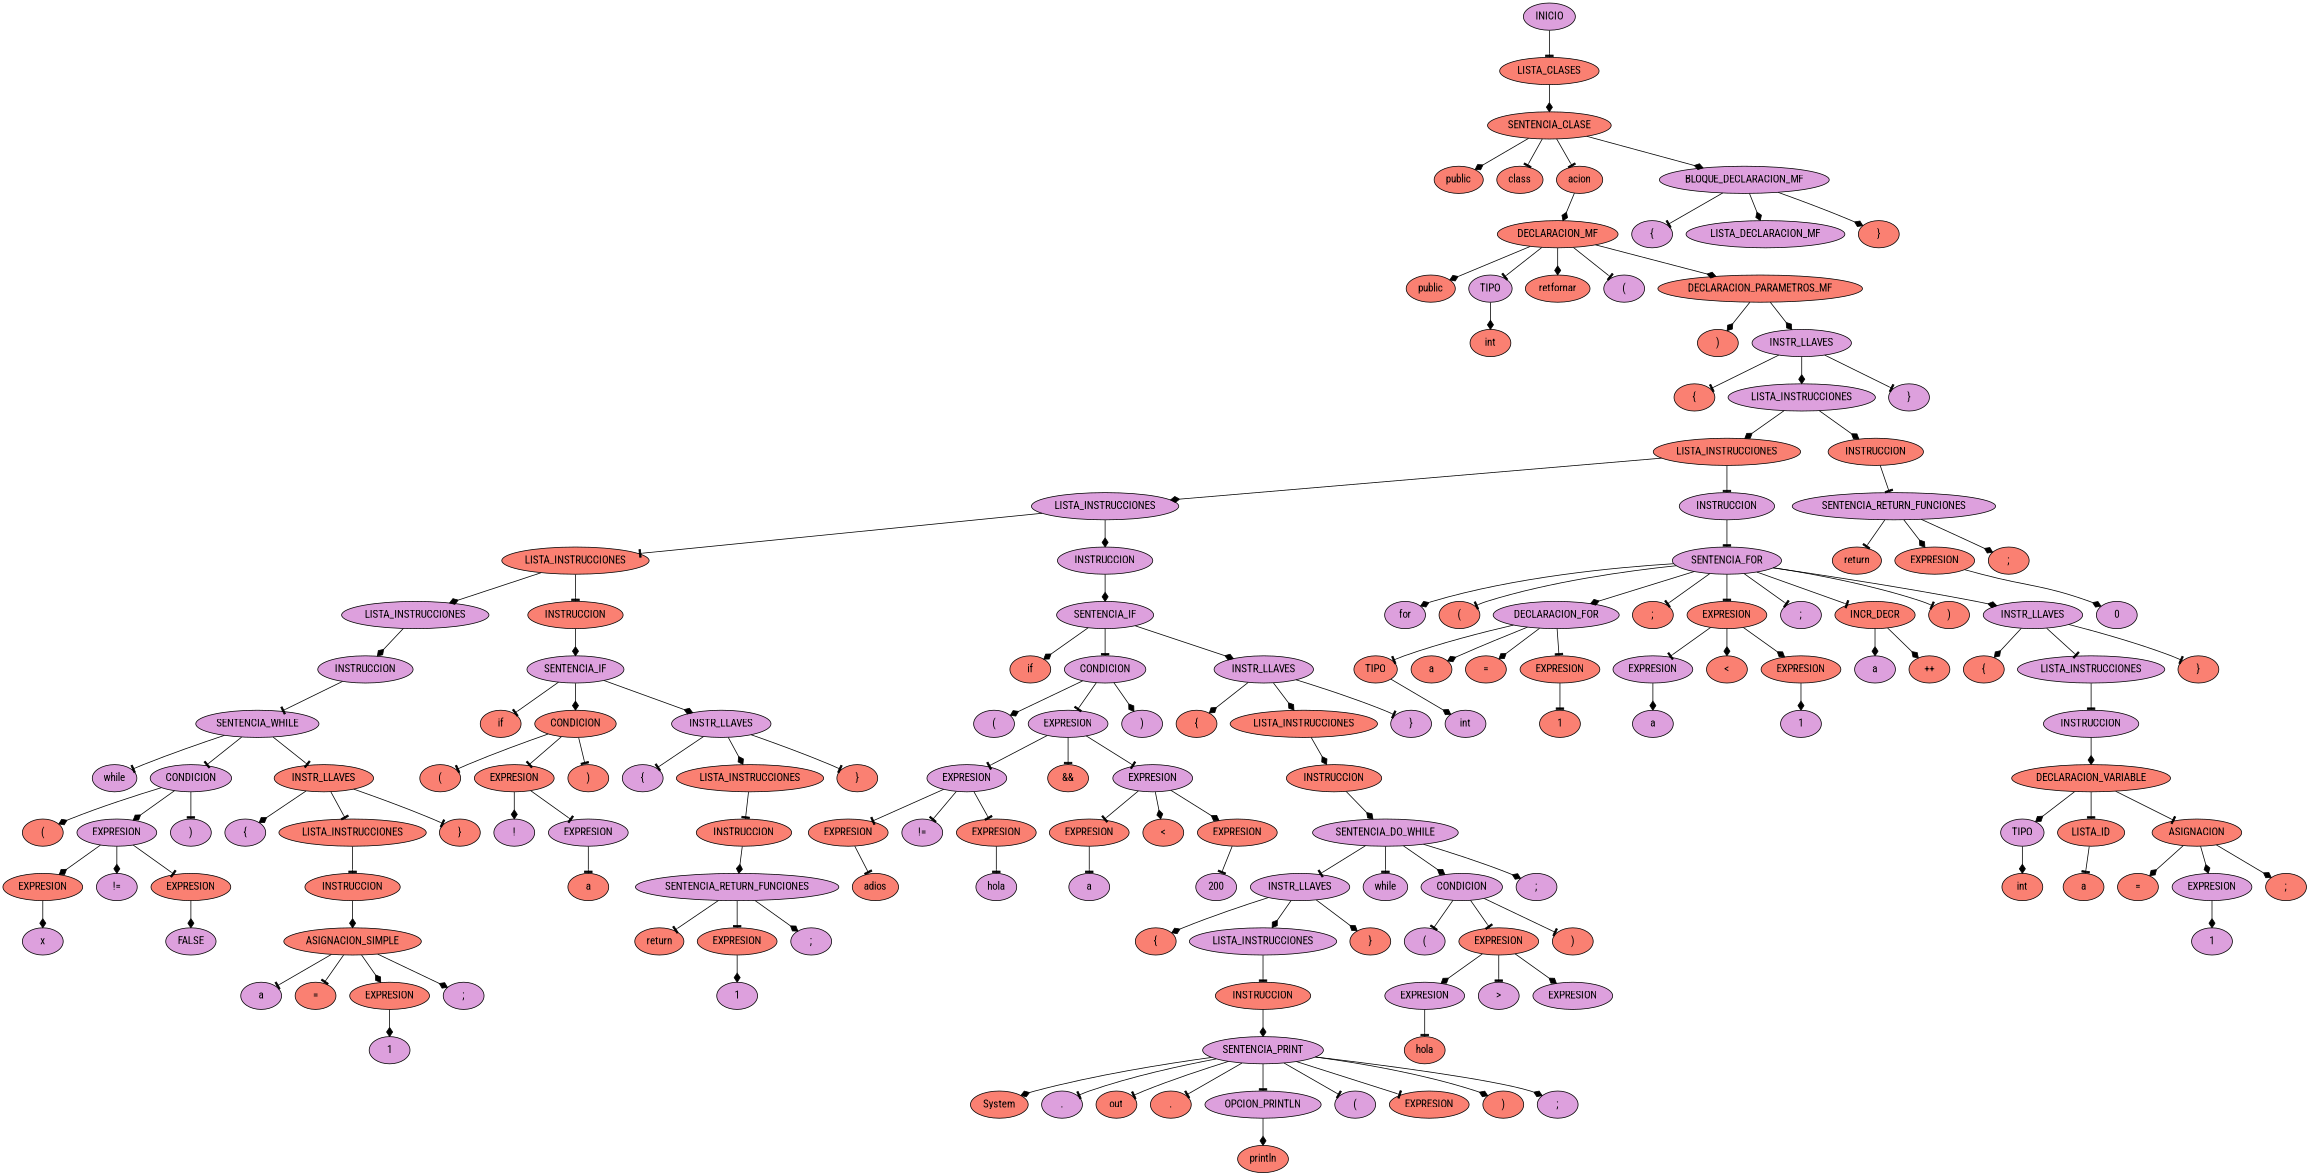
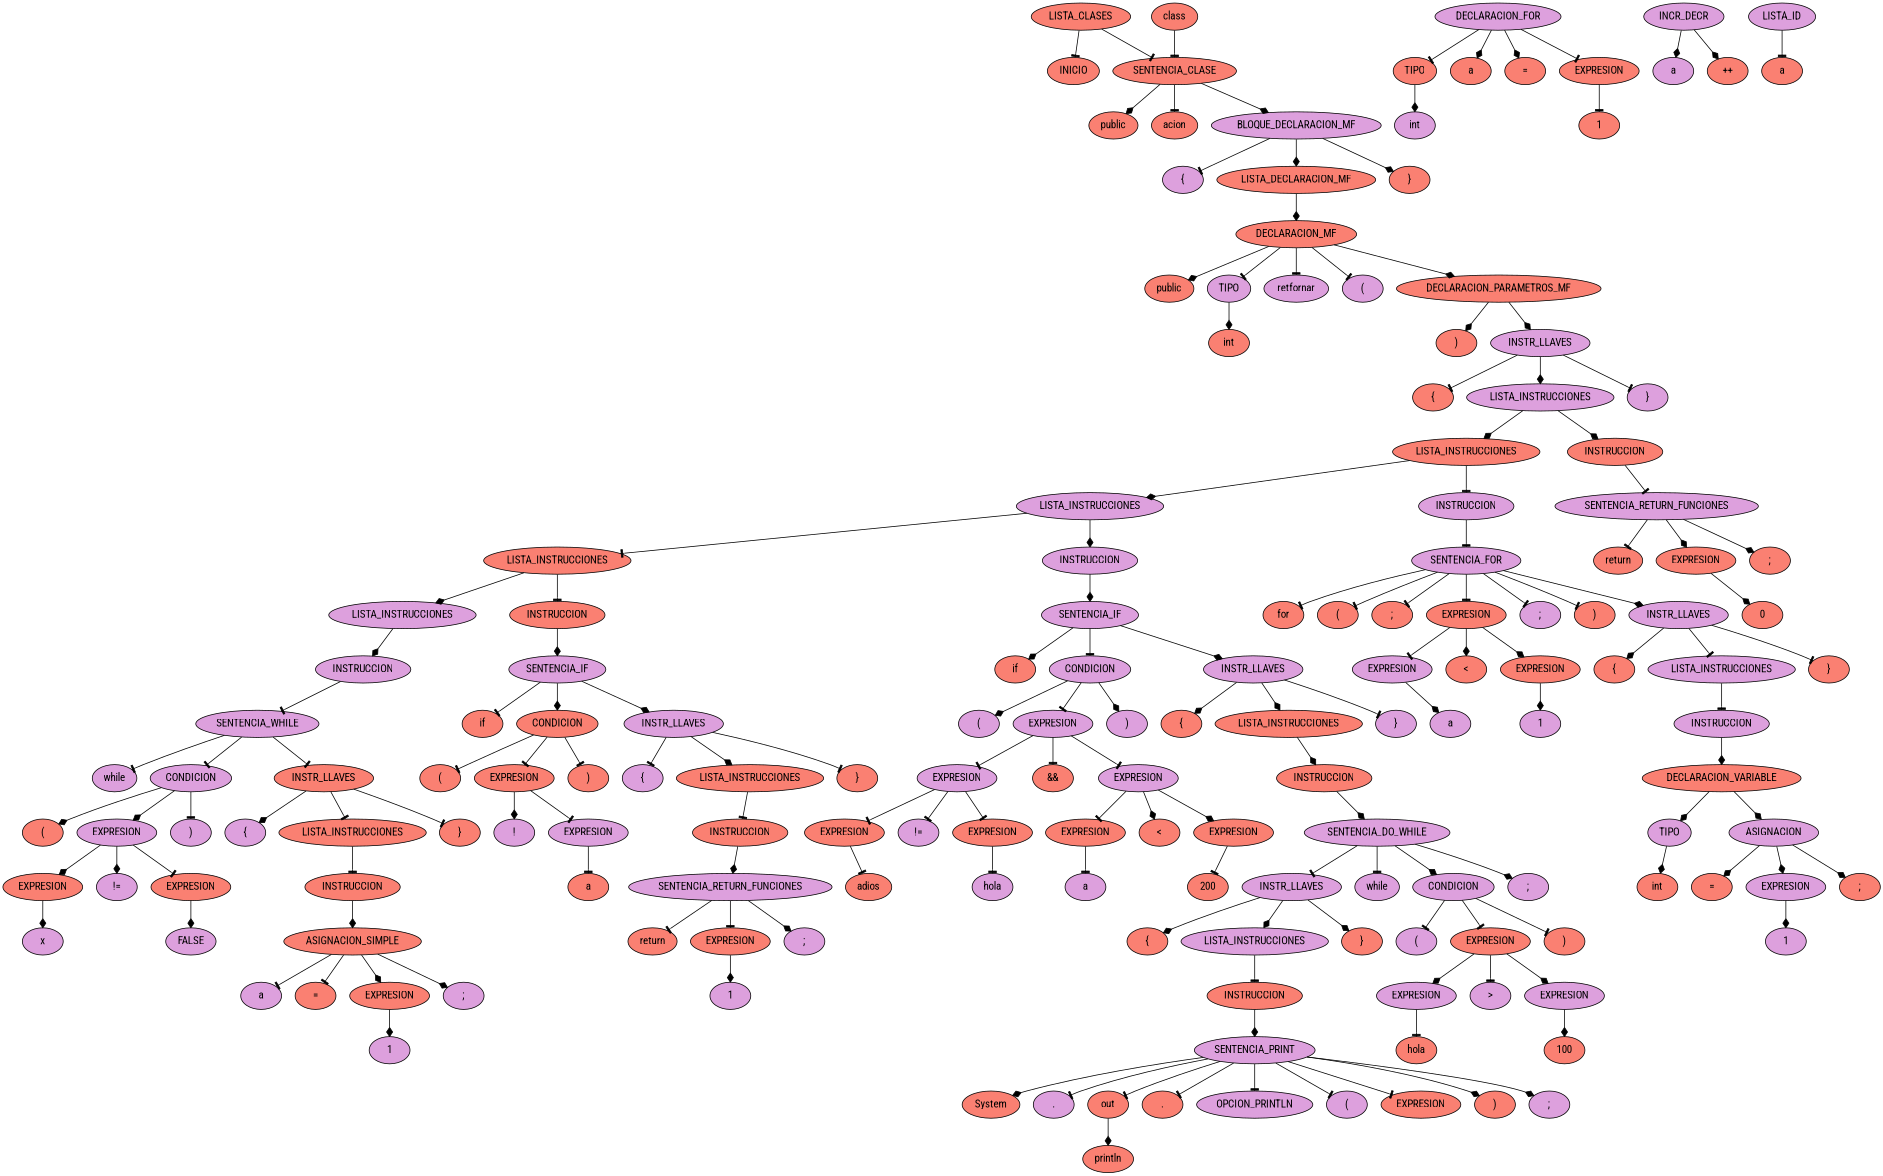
(1549, 17) -> (1073, 71)
(1549, 42) -> (1077, 42)
(1549, 94) -> (1126, 43)
(1535, 151) -> (1175, 42)
(1570, 203) -> (1296, 203)
(1765, 234) -> (1296, 180)
(1558, 257) -> (1296, 260)
(1558, 289) -> (1296, 289)
(1550, 577) -> (1363, 585)
(1647, 586) -> none
(1801, 588) -> none
(1405, 615) -> (1283, 615)
(1875, 615) -> (1684, 17)
(2117, 615) -> (1762, 615)
(2091, 804) -> none
(2143, 805) -> (1745, 802)
(2091, 833) -> (1782, 17)
(2197, 833) -> (1774, 833)
(1216, 887) -> (1208, 887)
none -> (1564, 1050)
(1263, 1127) -> (1108, 1127)
